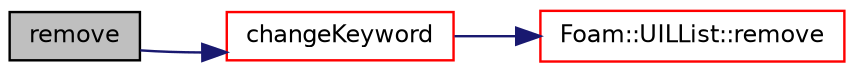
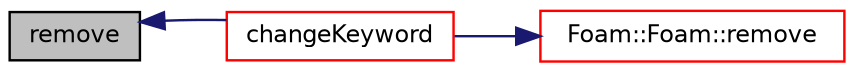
(692, 36) -> (692, 36)
(171, 52) -> (195, 20)
